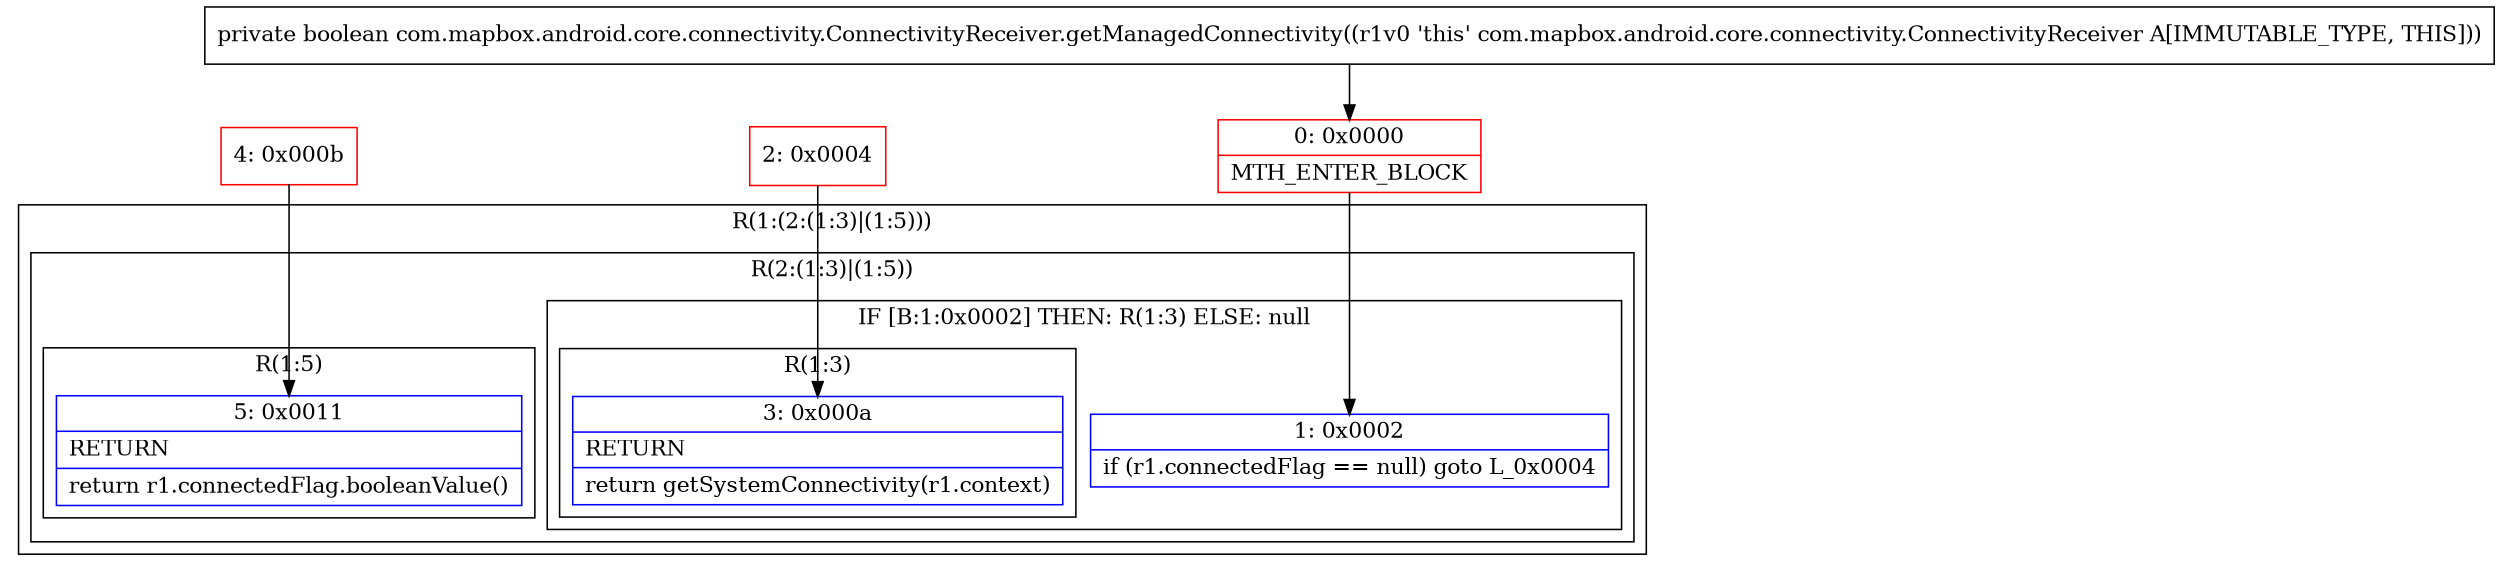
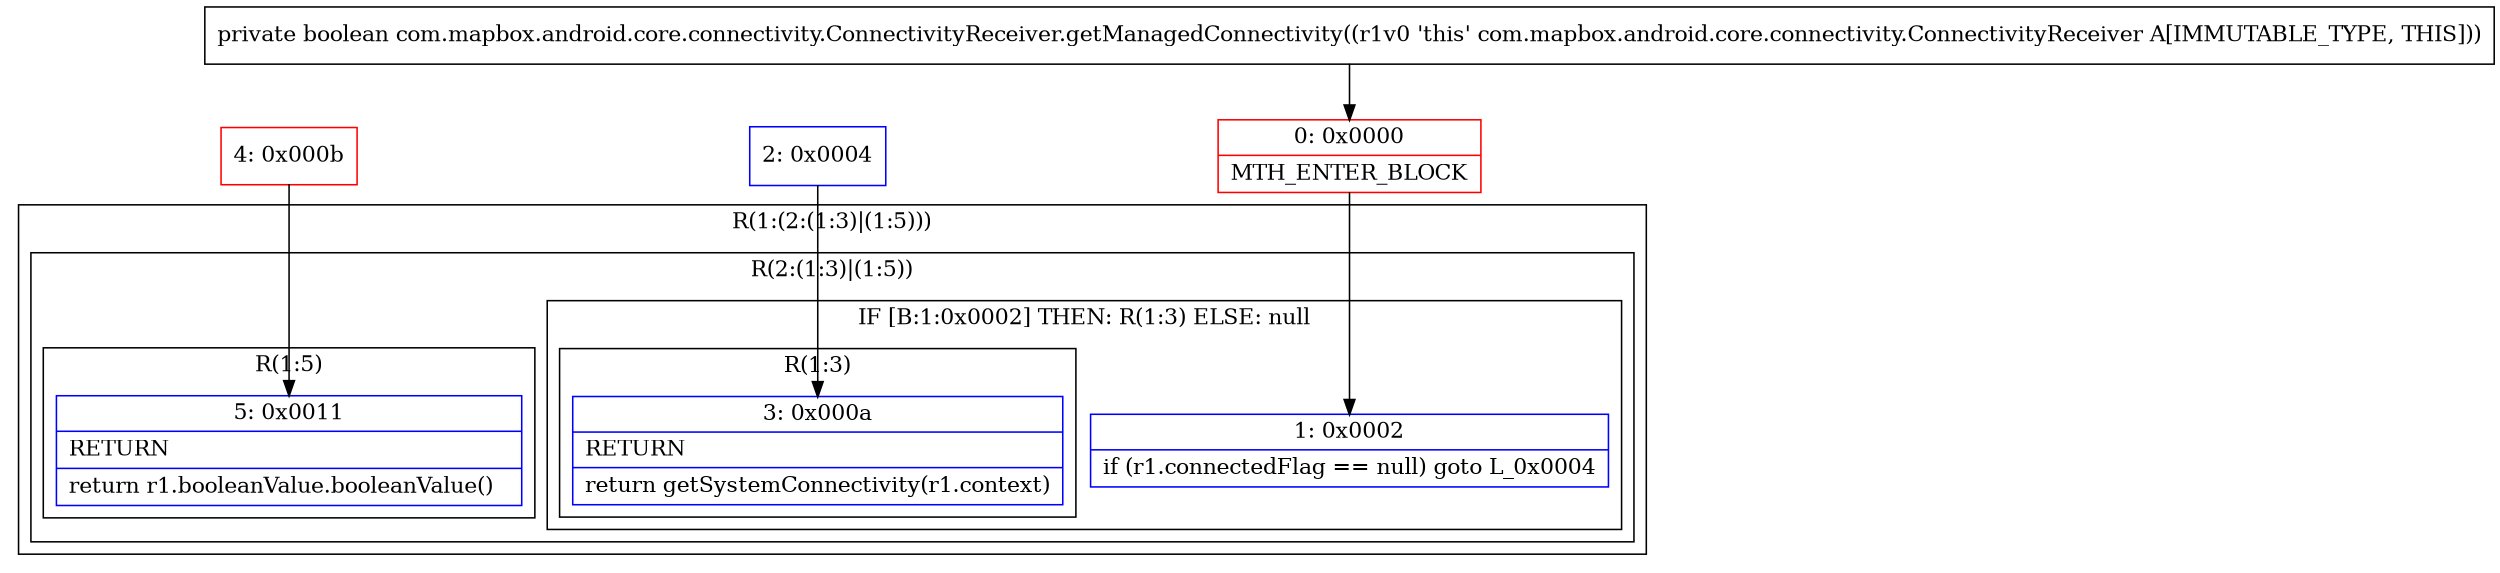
(818, 156) -> (818, 156)
(289, 486) -> (281, 486)
